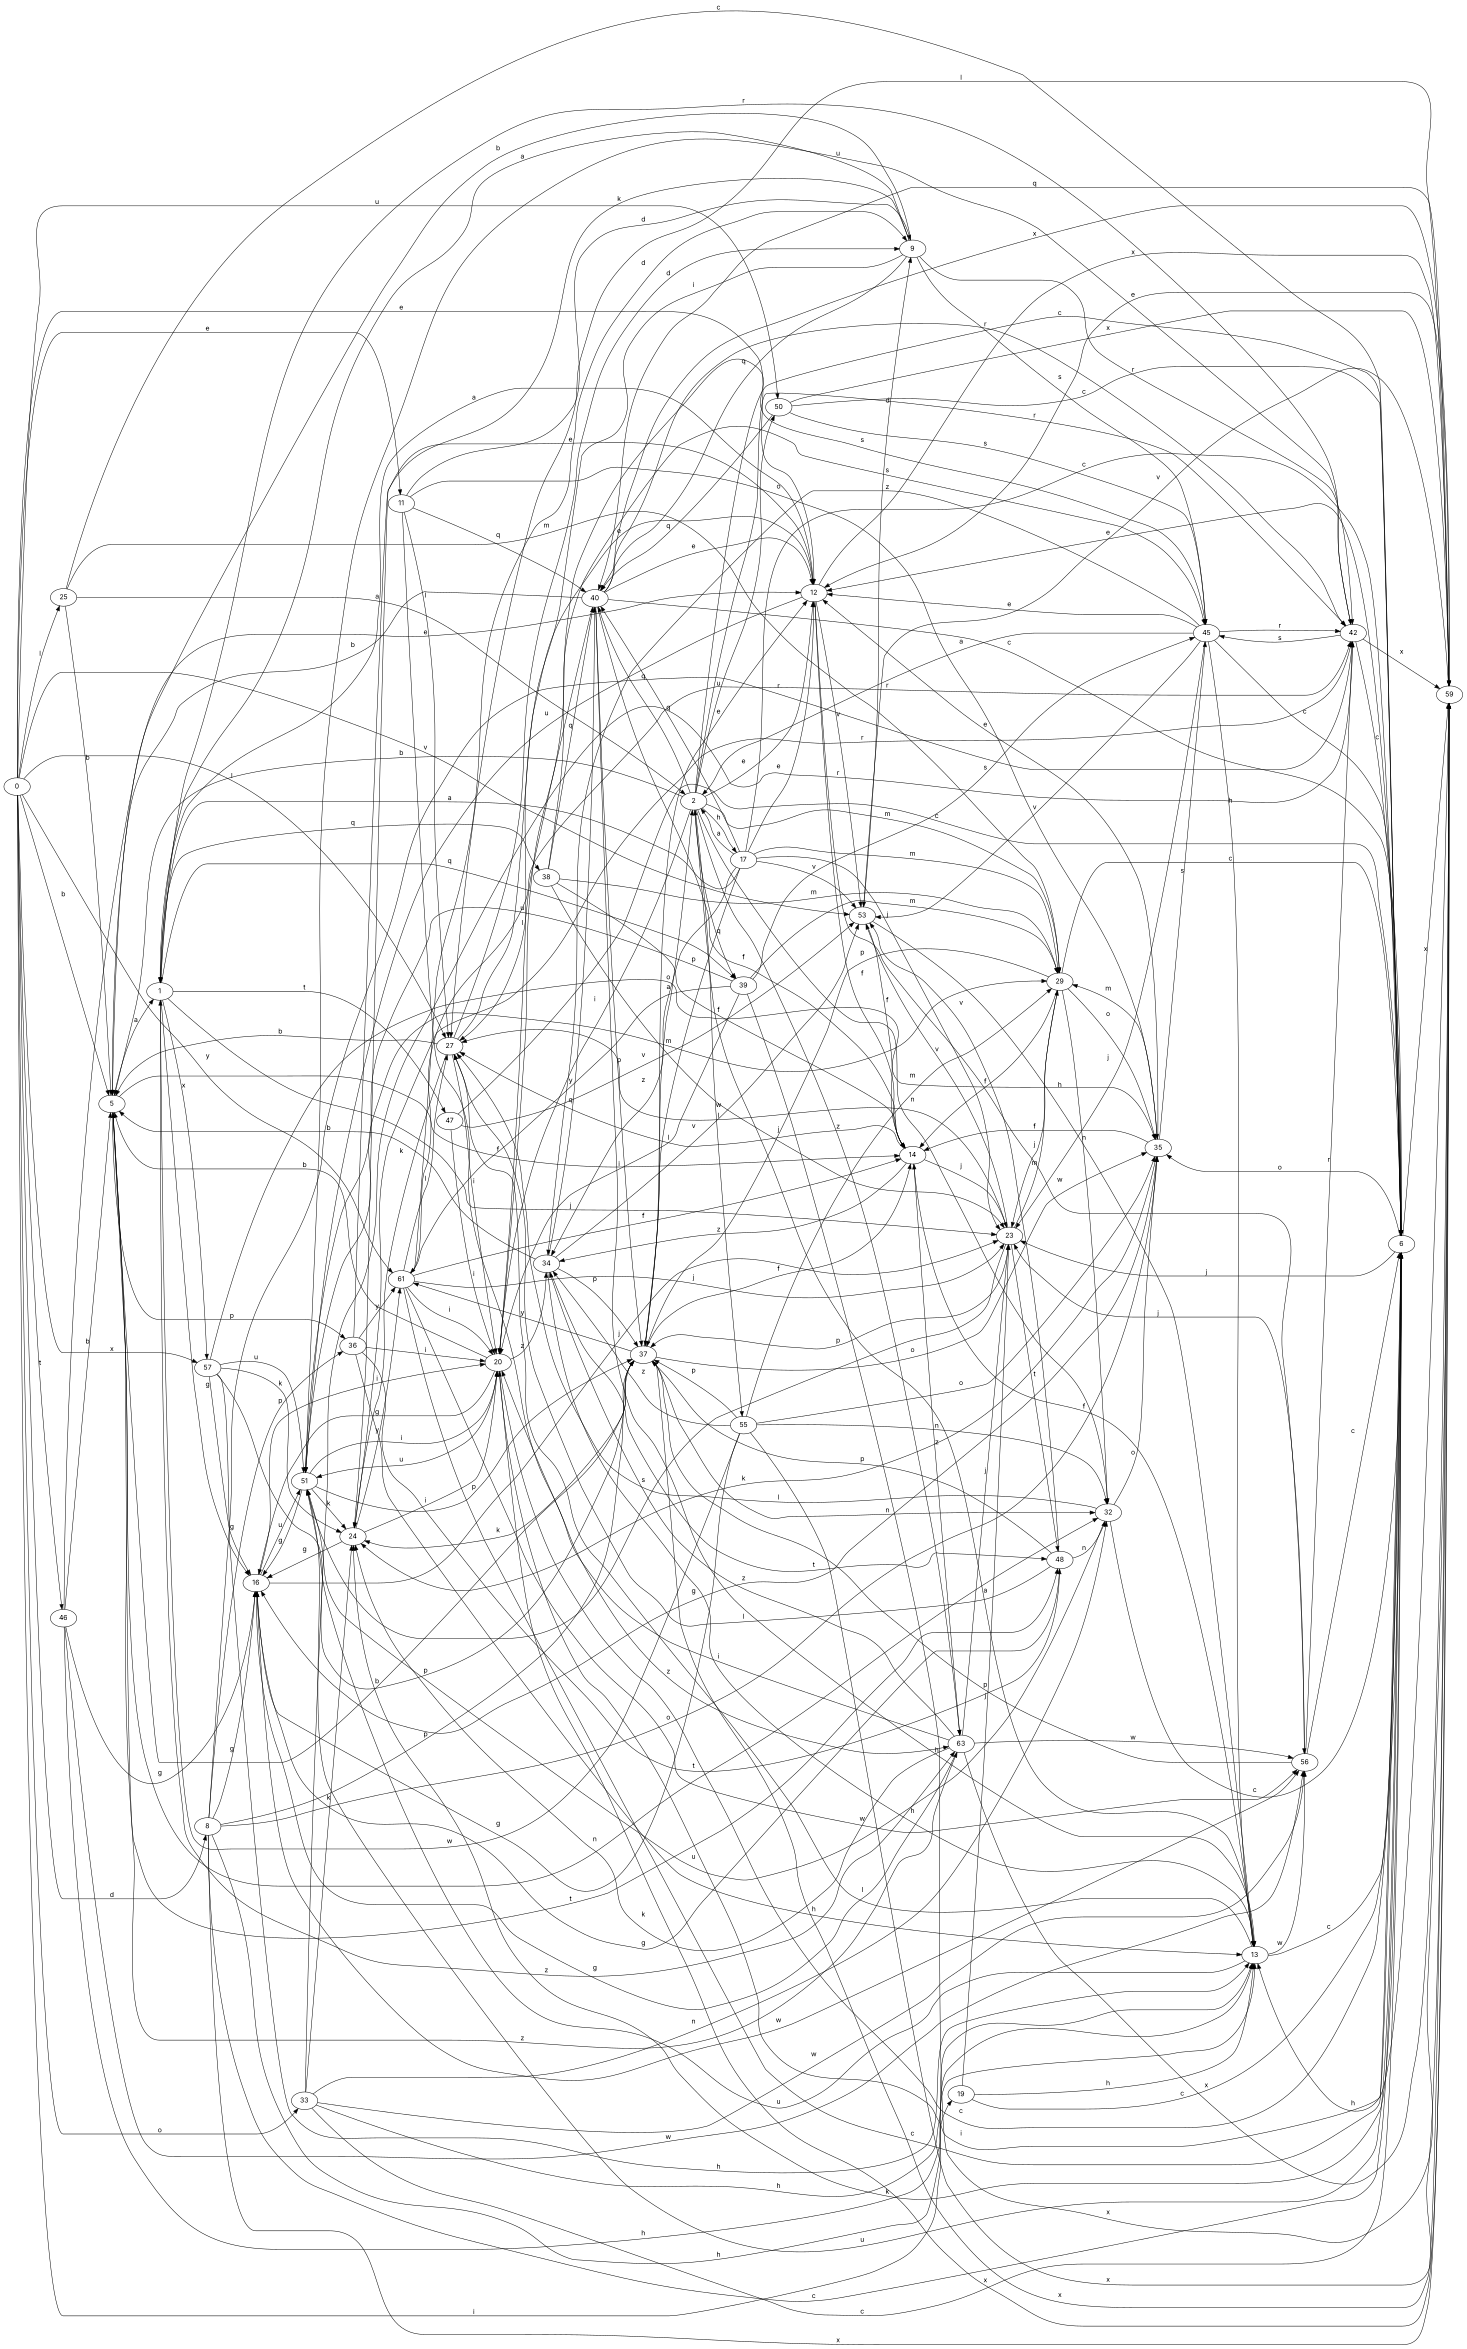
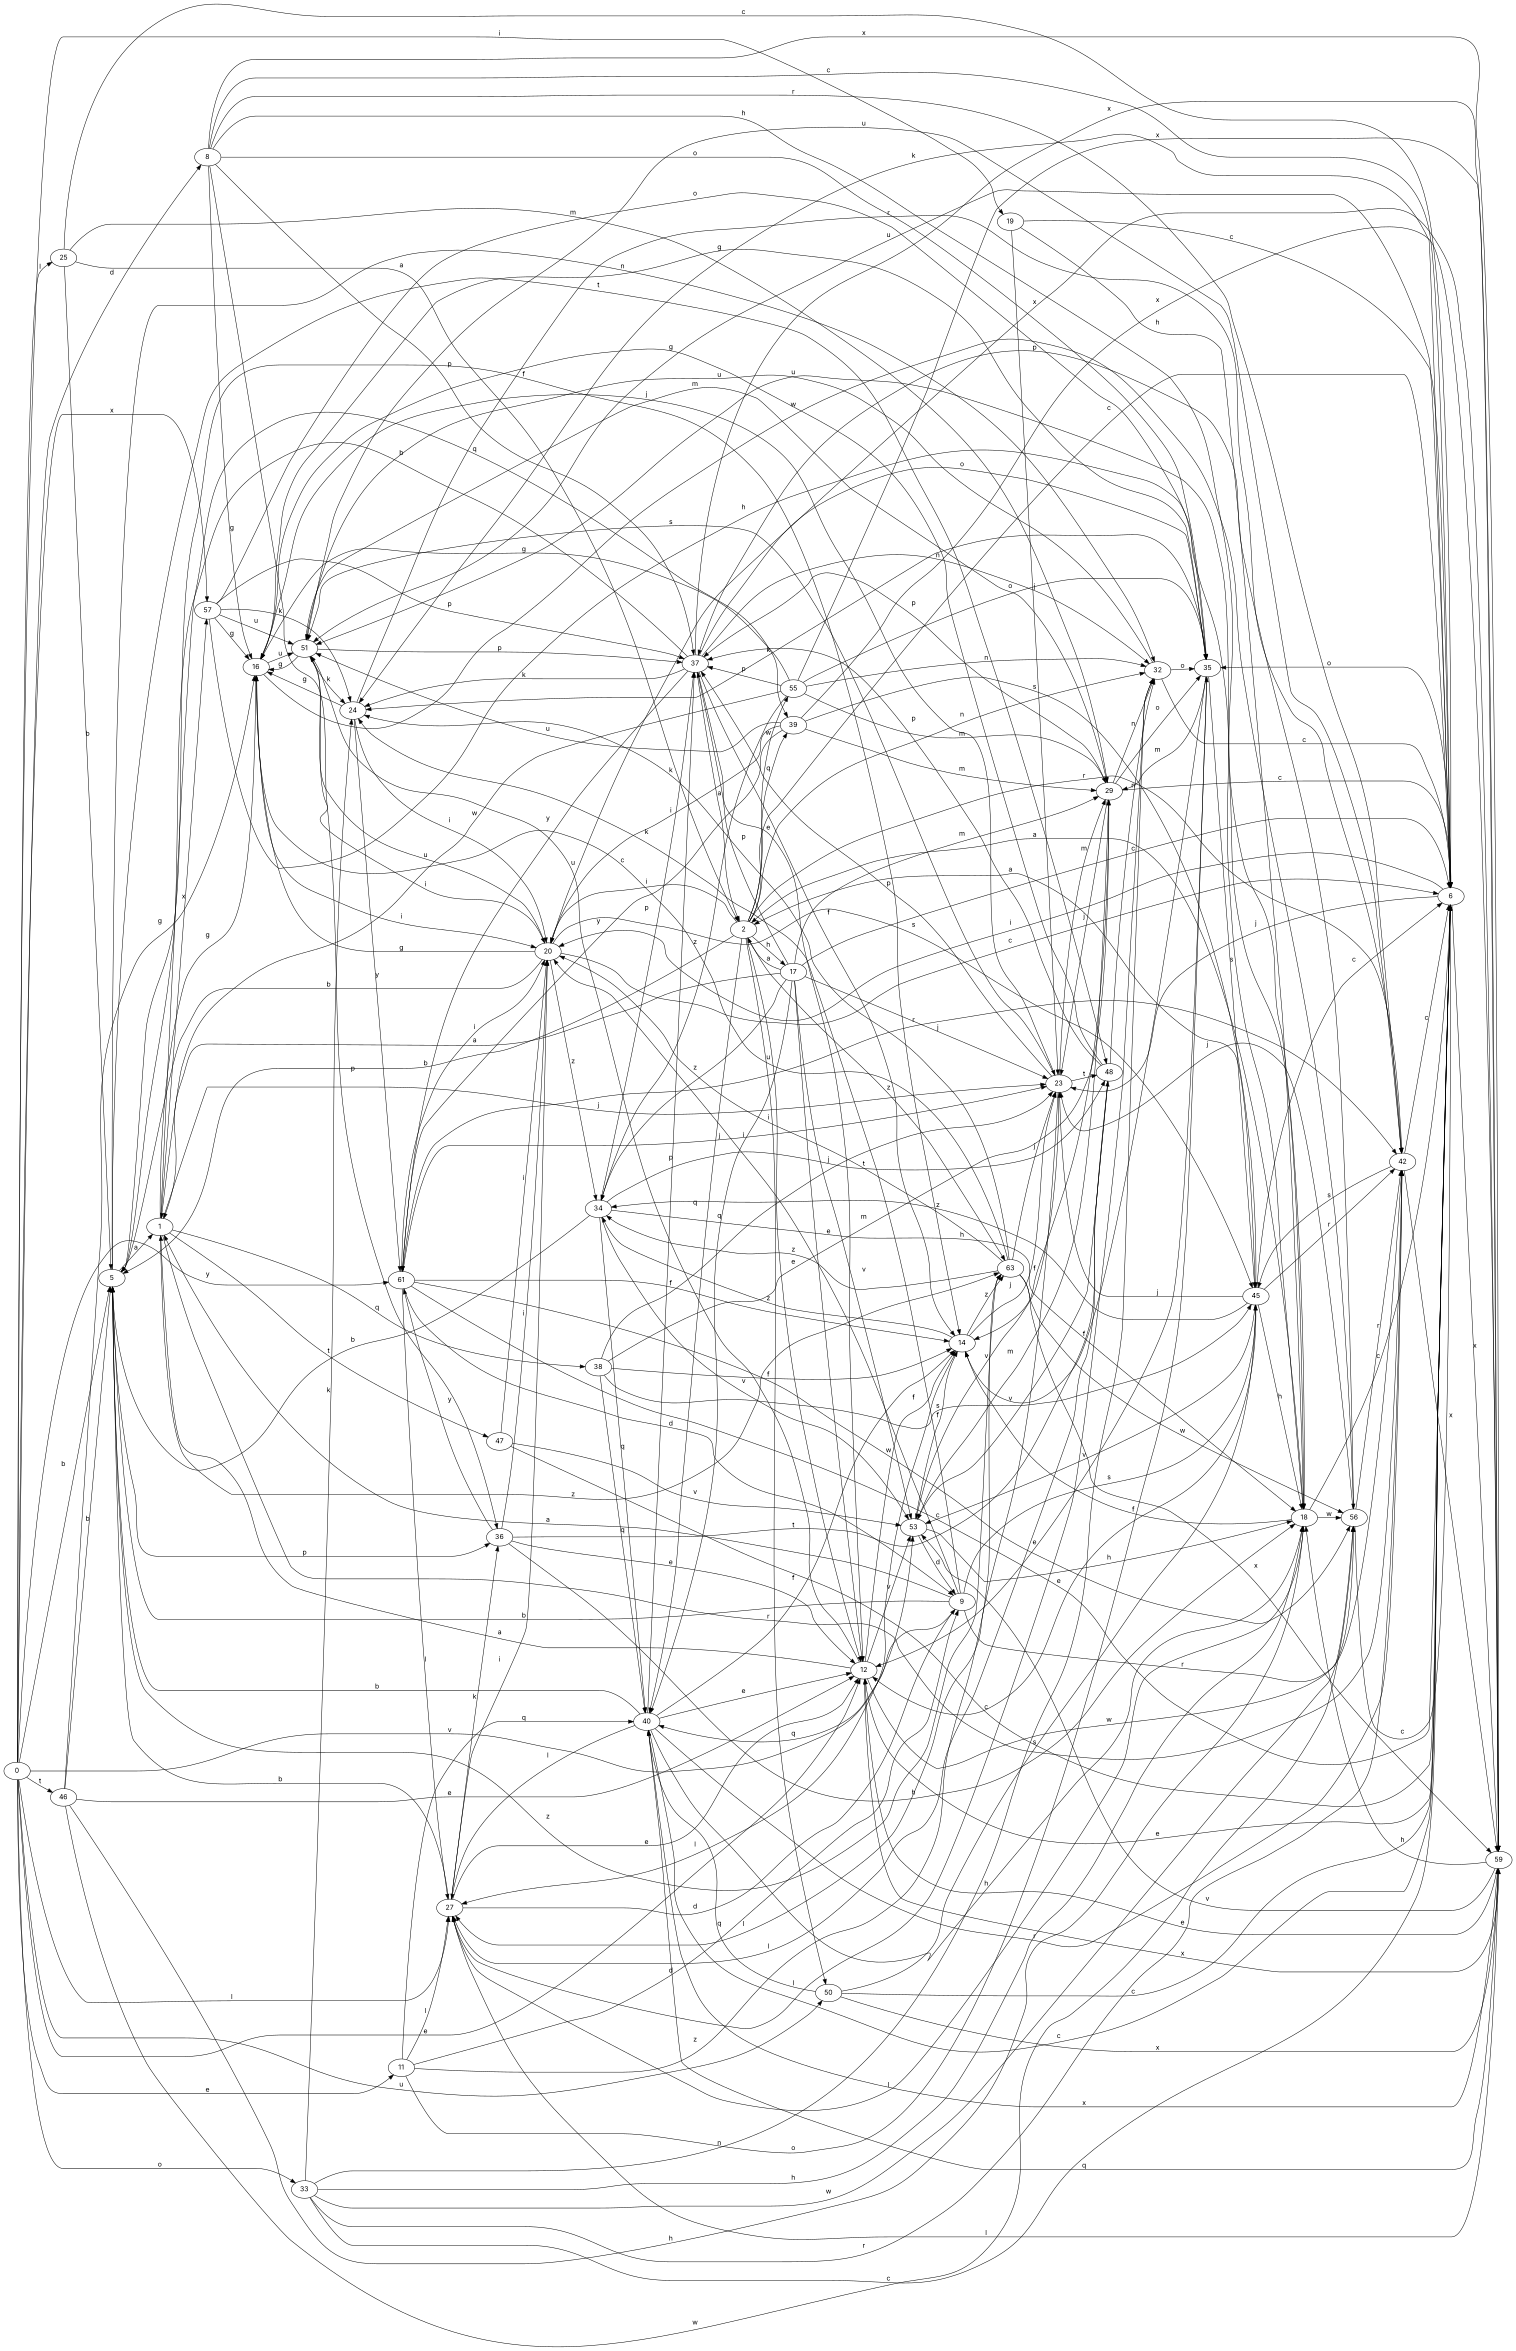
(906, 823) -> (1083, 1183)
(385, 1286) -> (474, 1725)
(1255, 1955) -> (1304, 1518)
(595, 1968) -> (623, 860)
